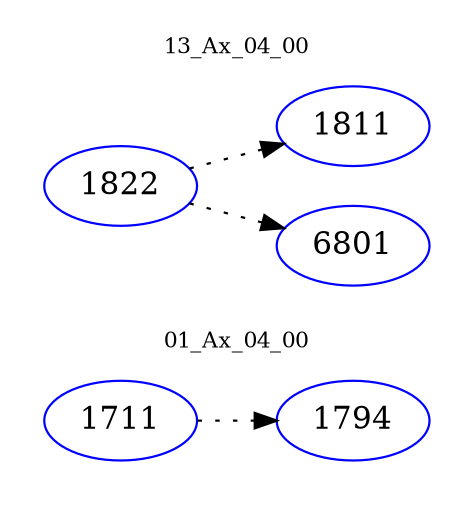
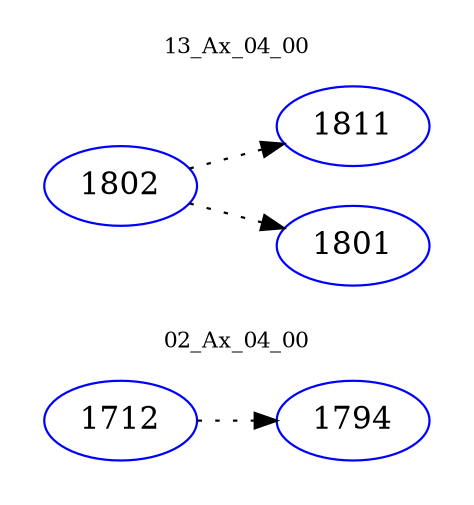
(121, 186) -> (121, 186)
(353, 246) -> (353, 246)
(237, 342) -> (237, 342)
(121, 421) -> (121, 421)
